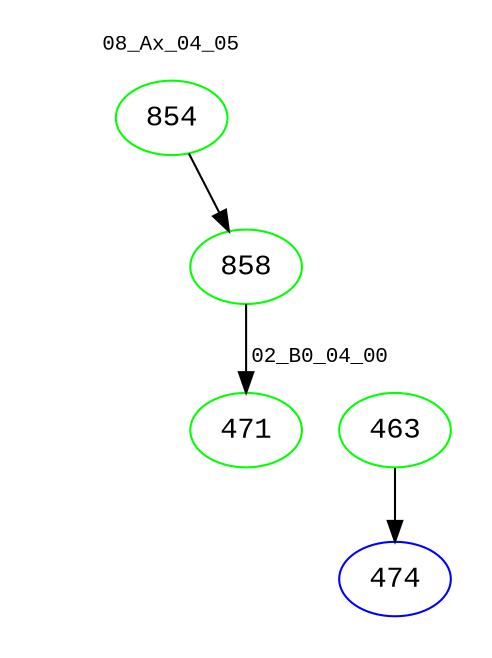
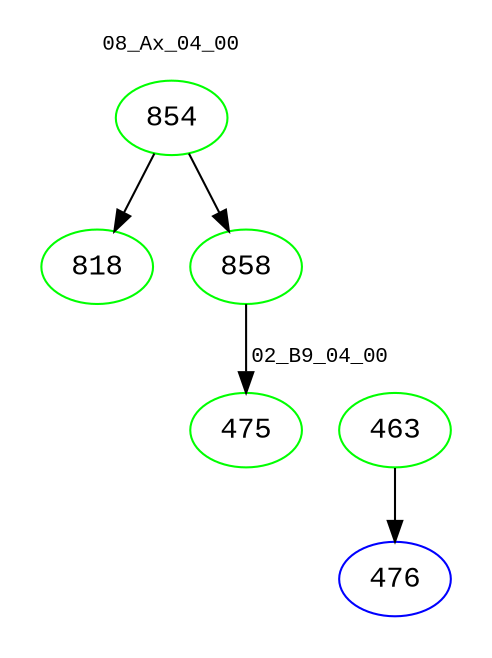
(172, 44) -> (172, 44)
none -> (97, 267)
(321, 357) -> (321, 357)
(246, 430) -> (246, 430)
(395, 579) -> (395, 579)
